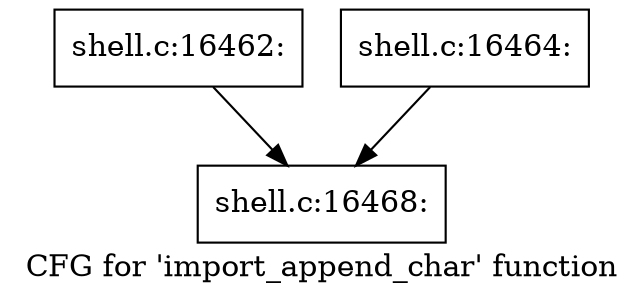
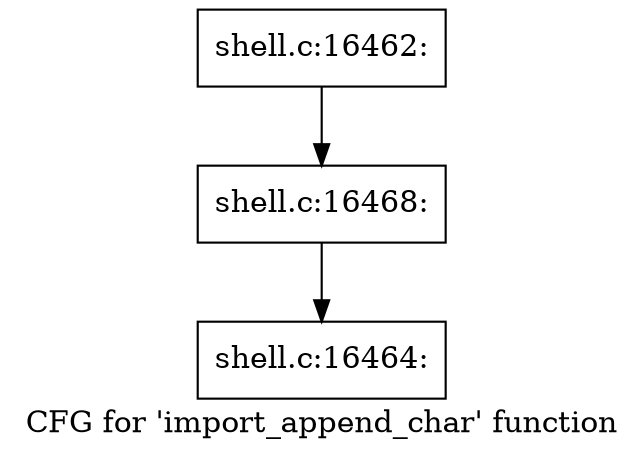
(401, 118) -> (322, 272)
